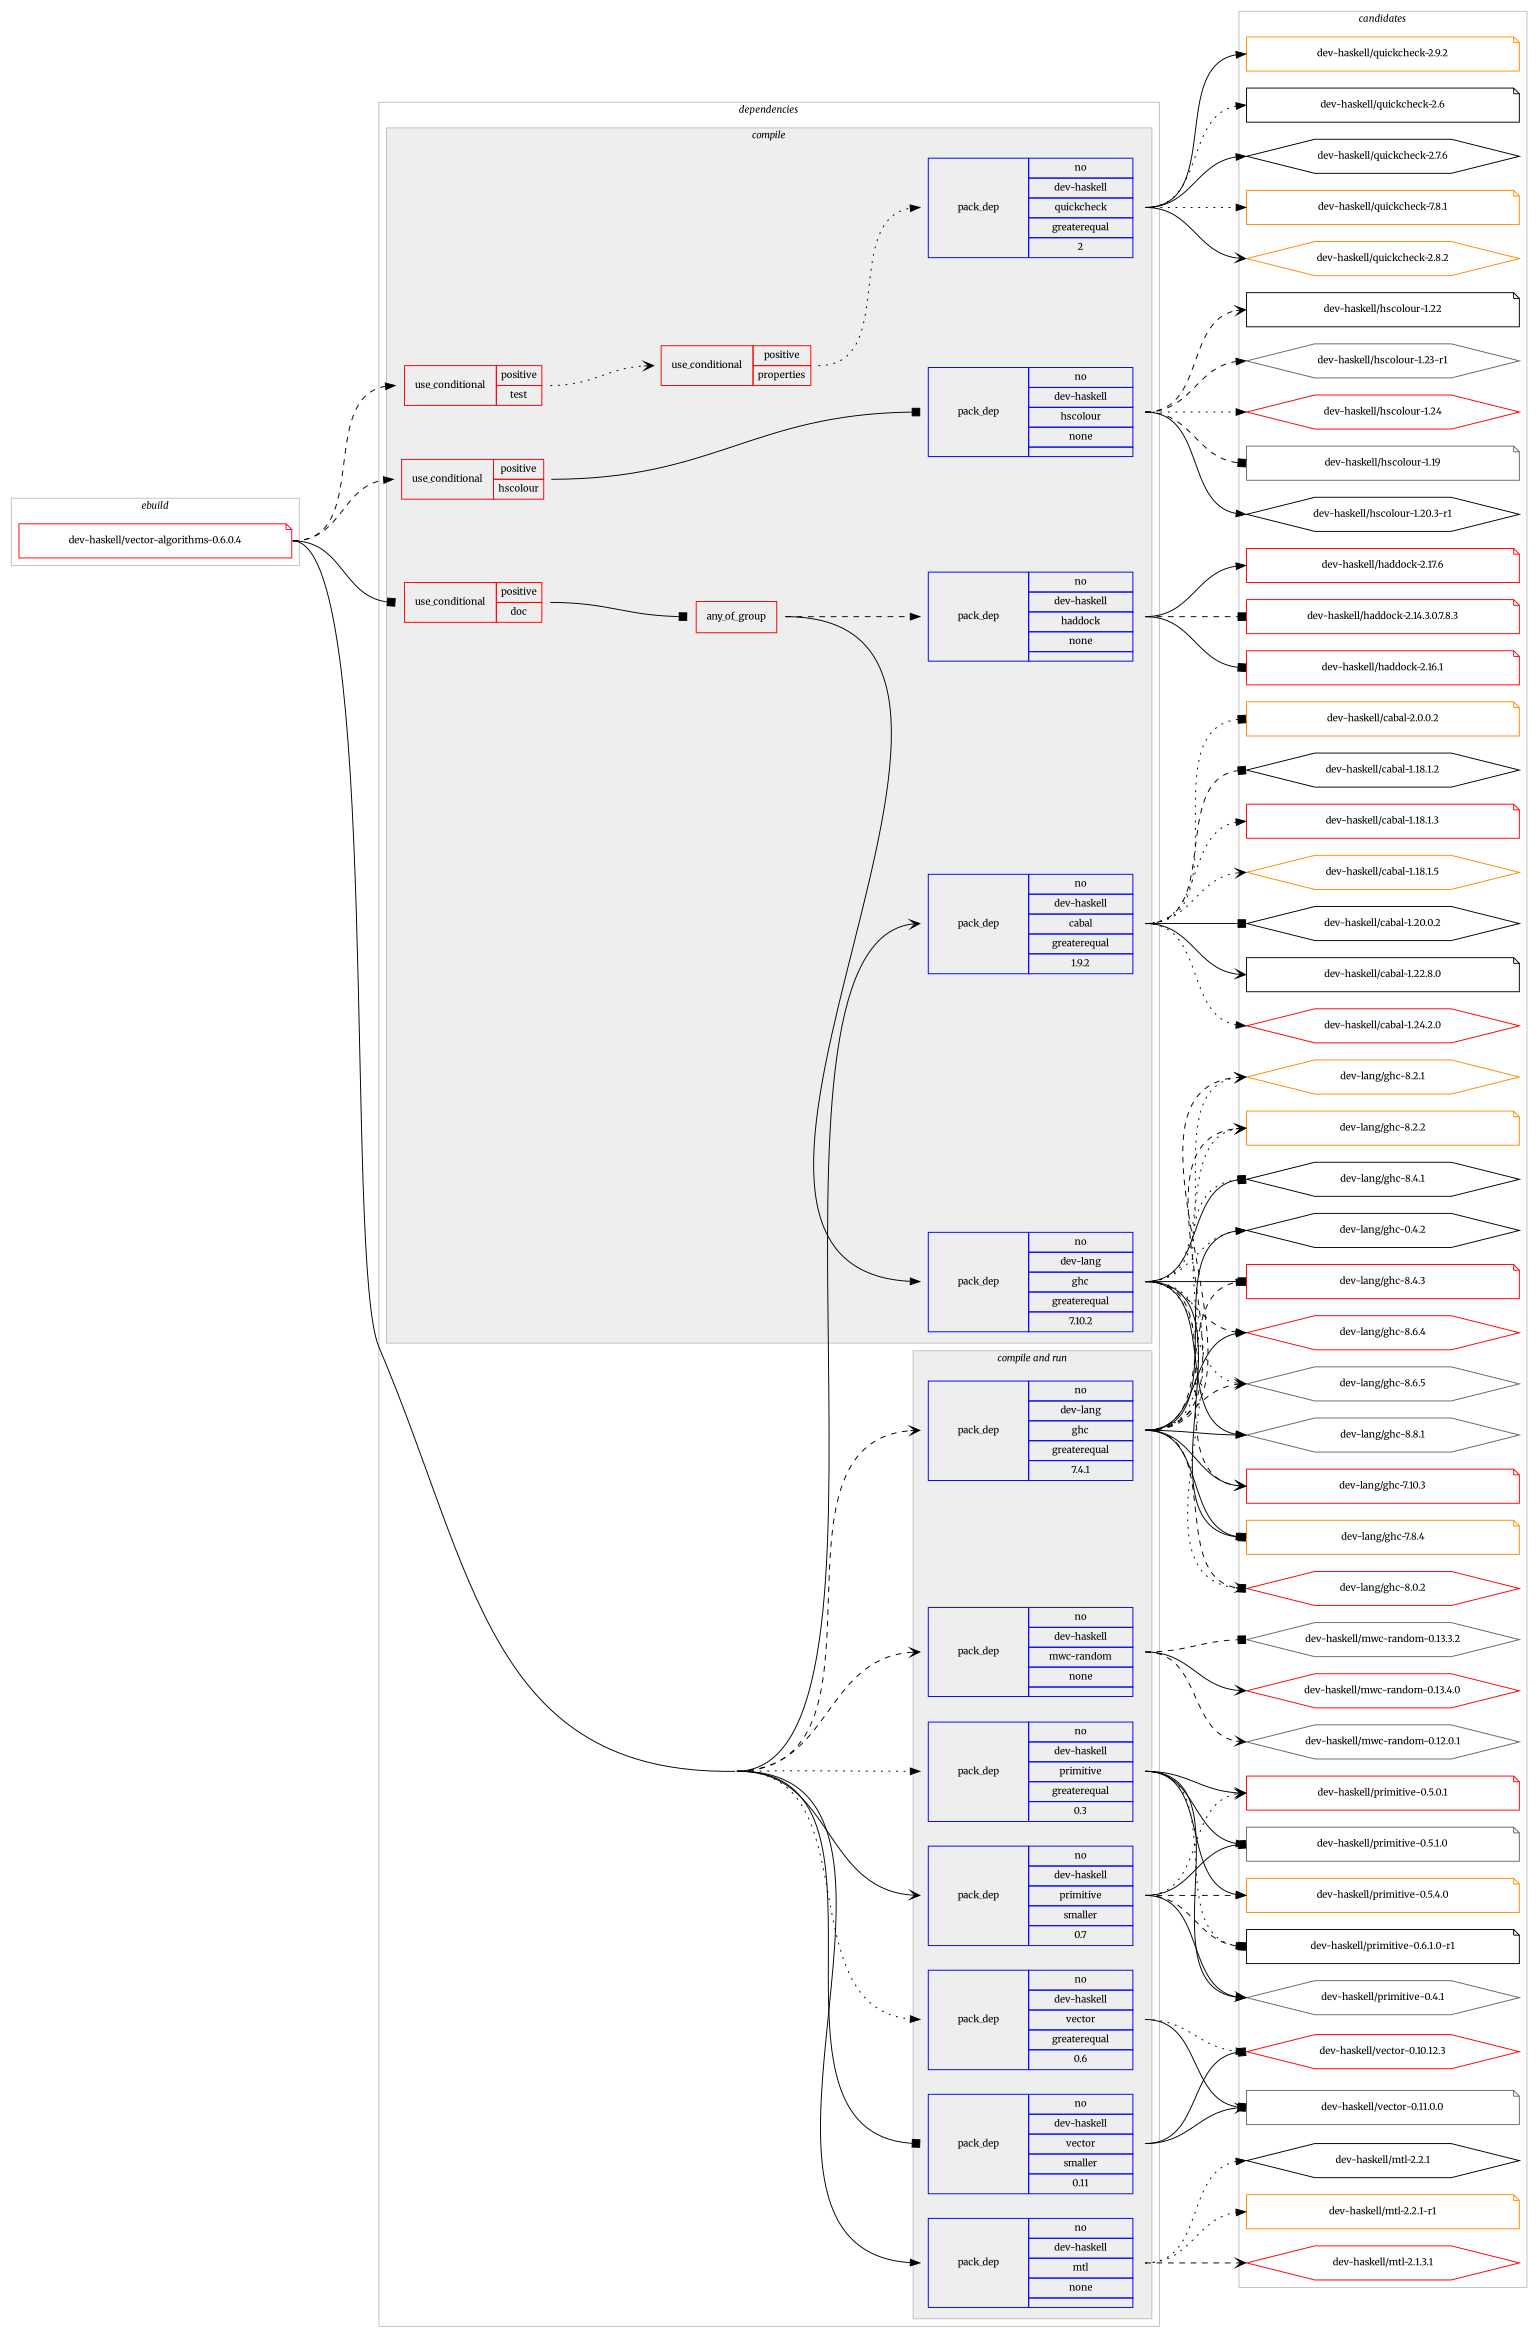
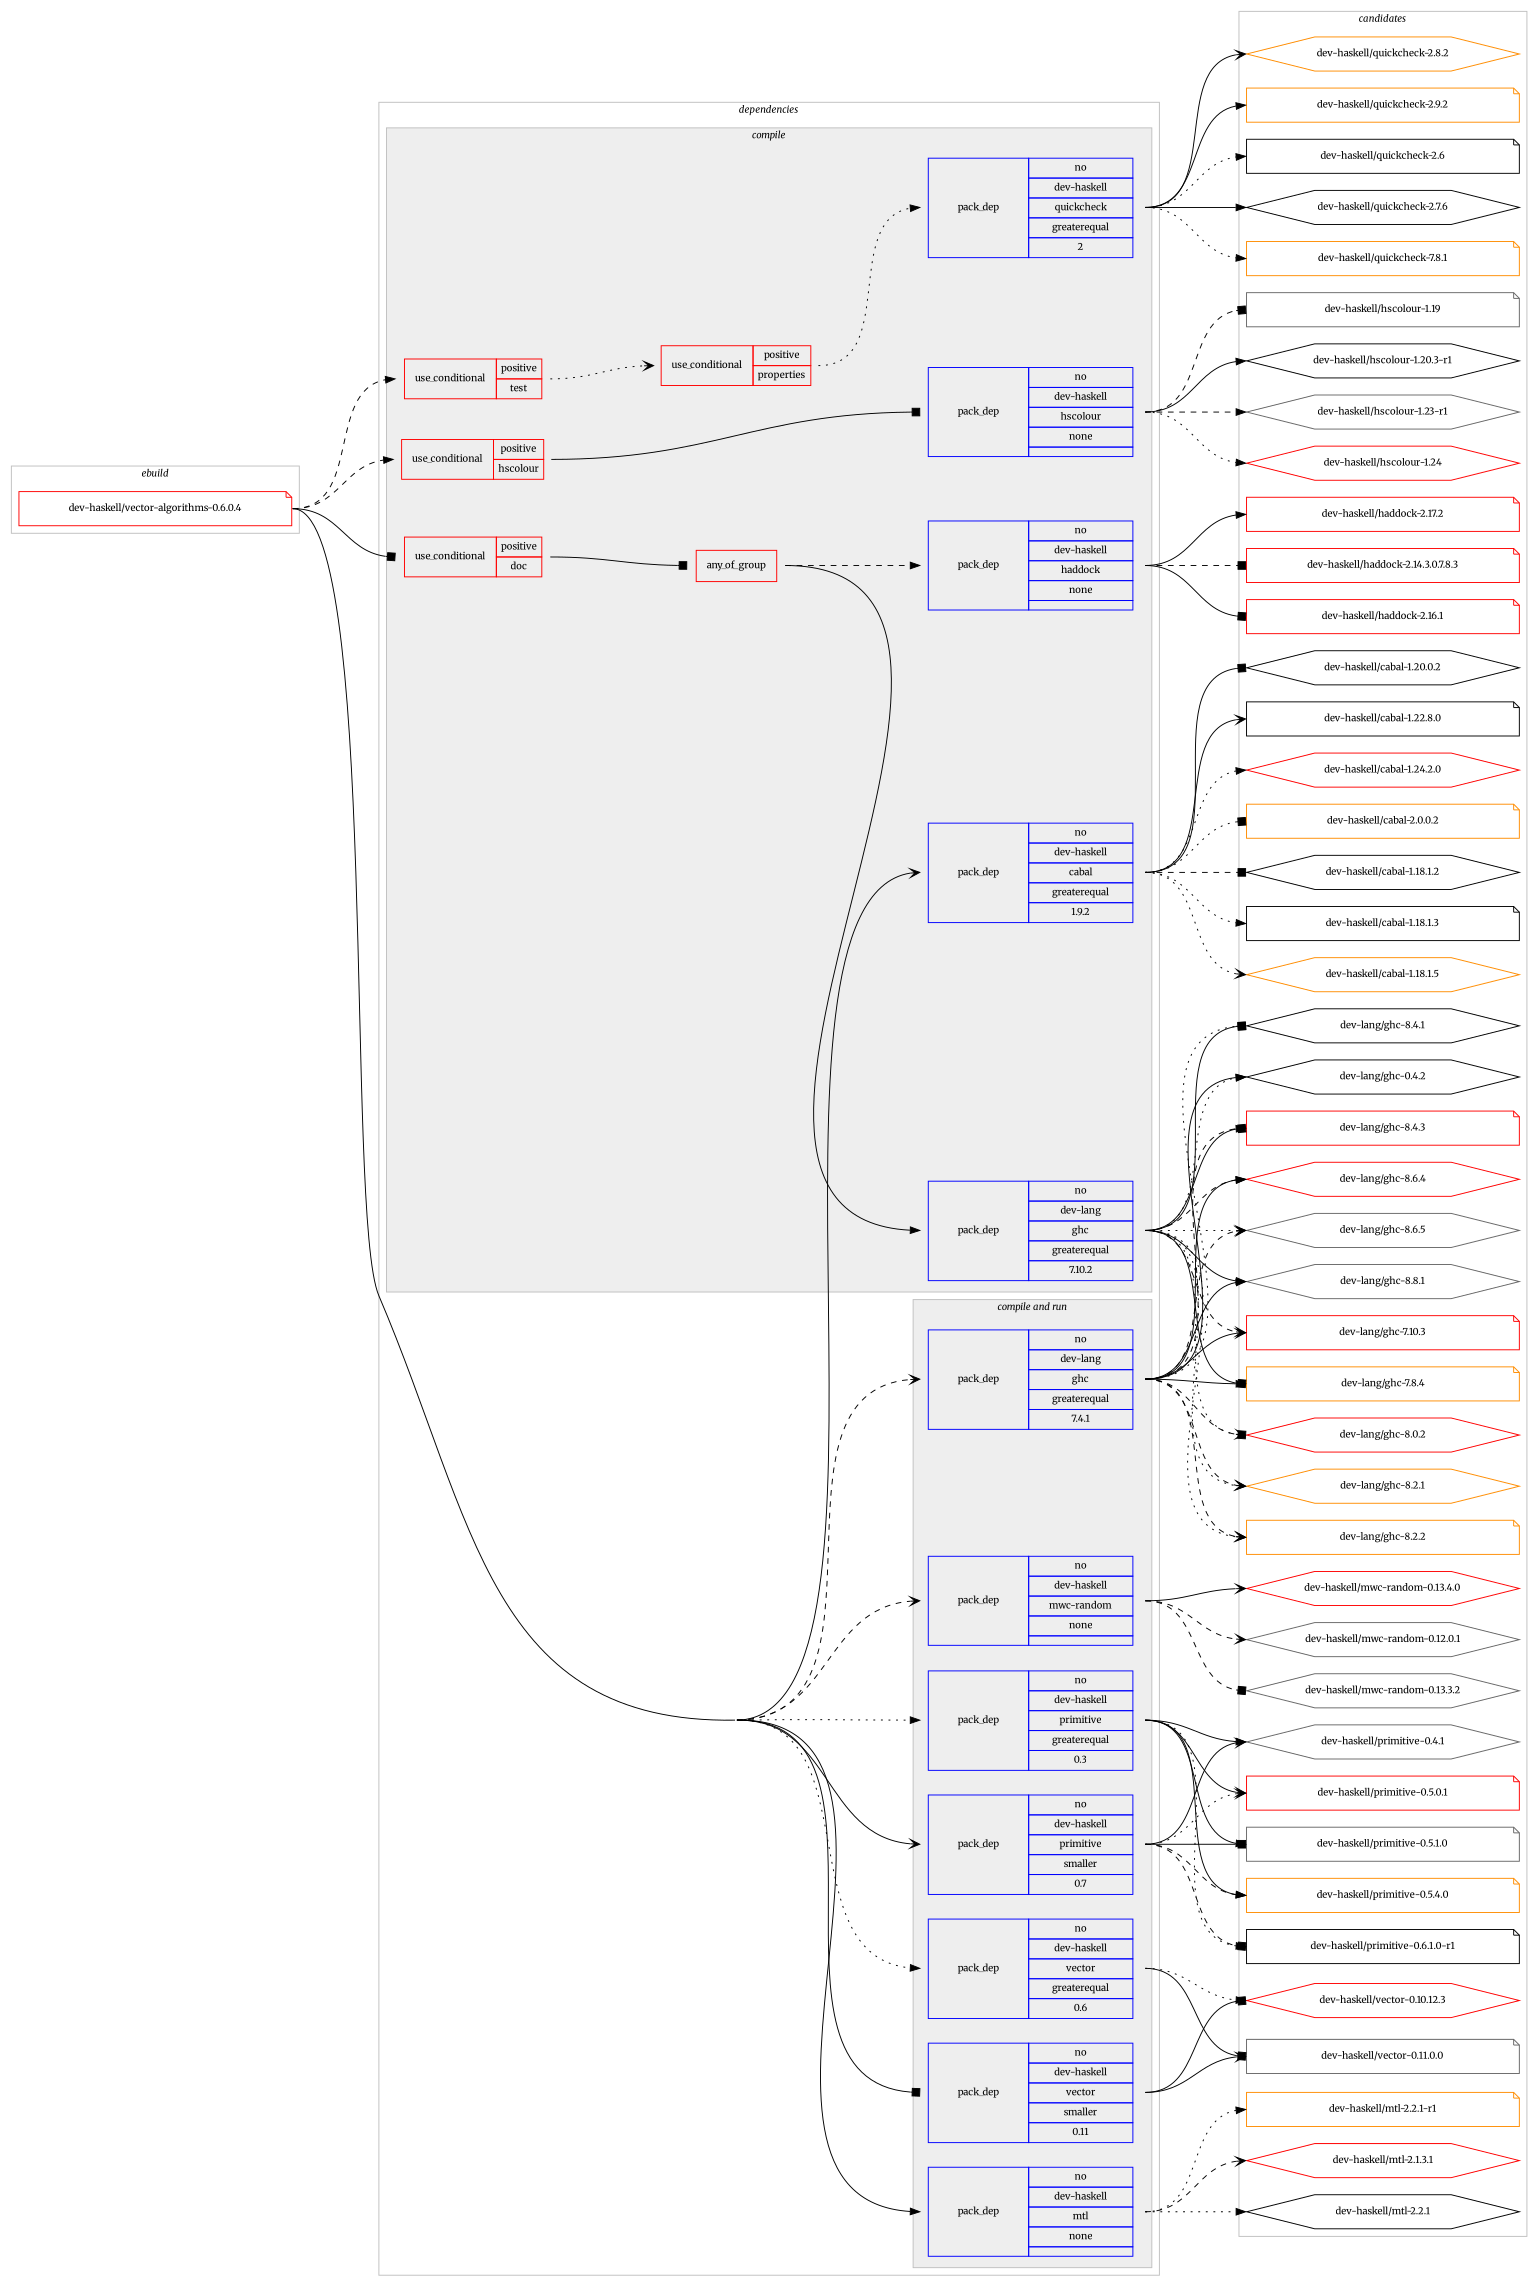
(1383, 310) -> none
(1383, 565) -> (1383, 514)
(1383, 821) -> (1383, 924)
